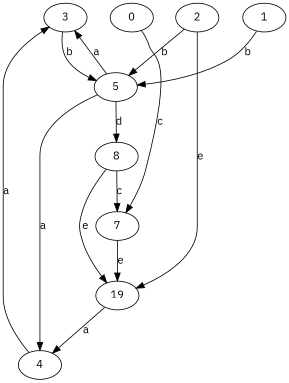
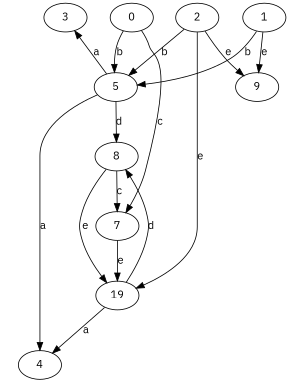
(67, 59) -> (116, 47)
none -> (257, 87)
(3, 188) -> none
none -> (148, 230)
